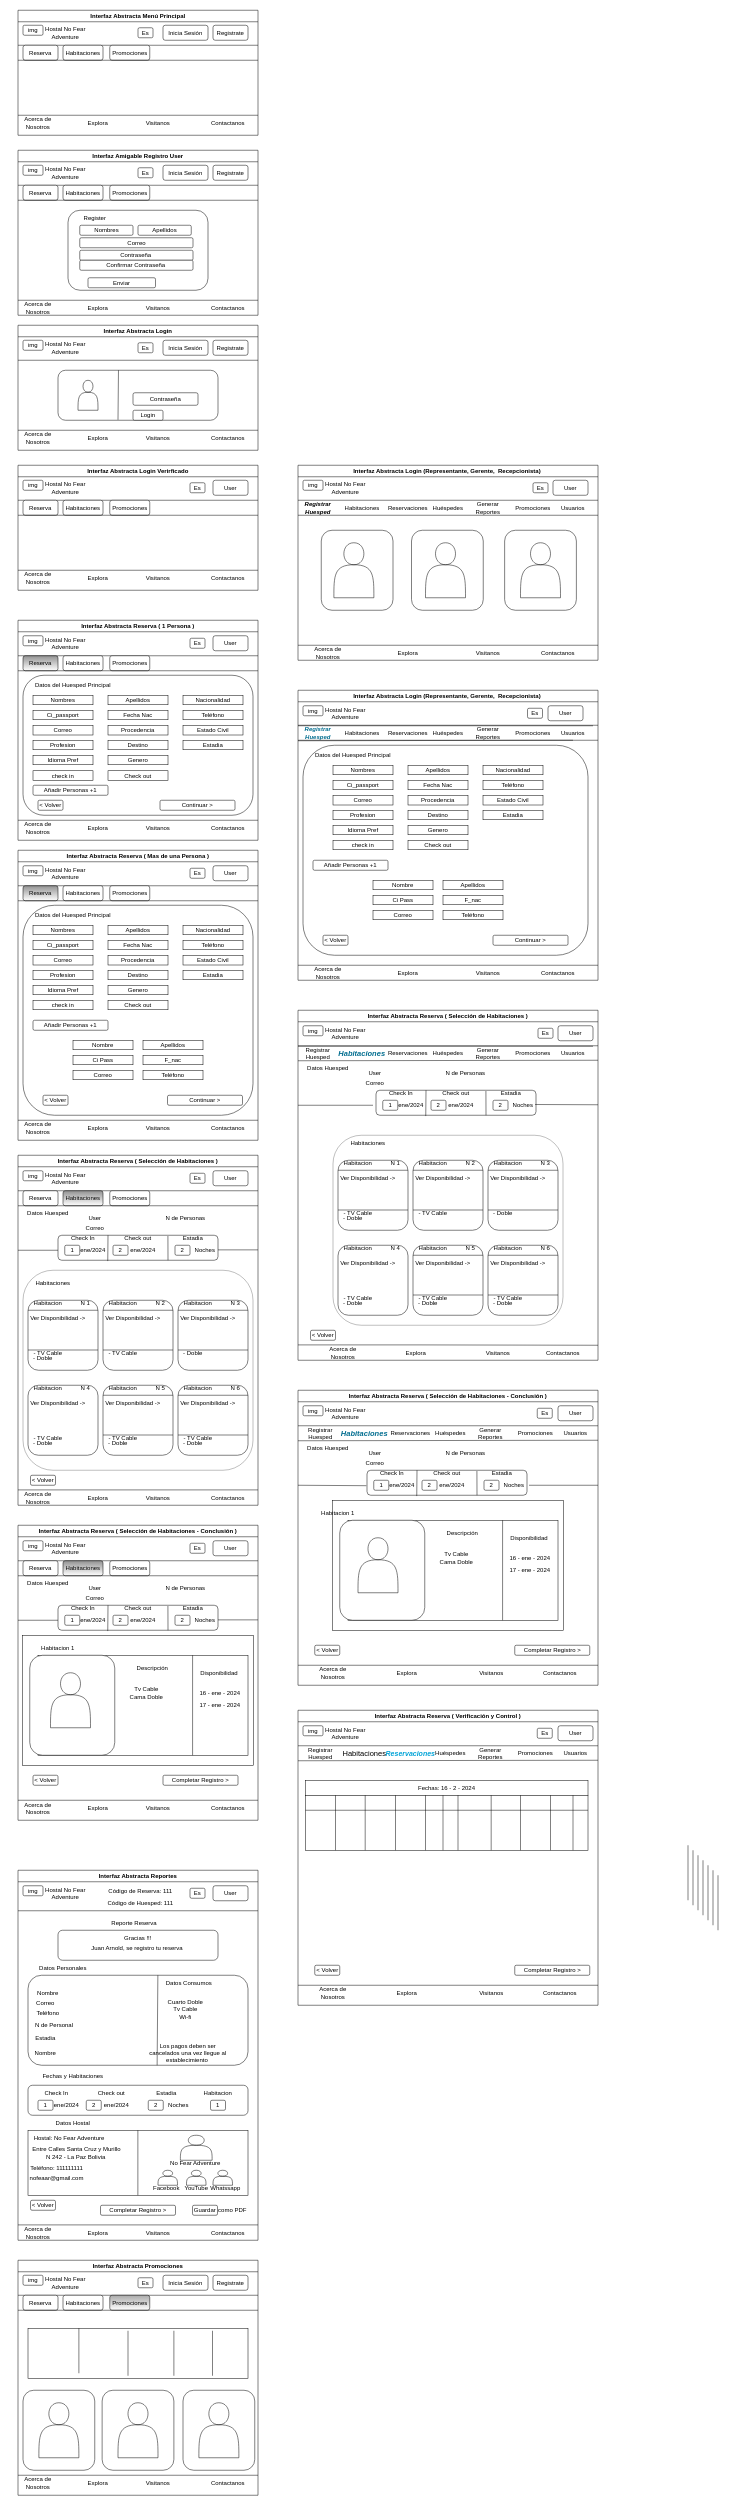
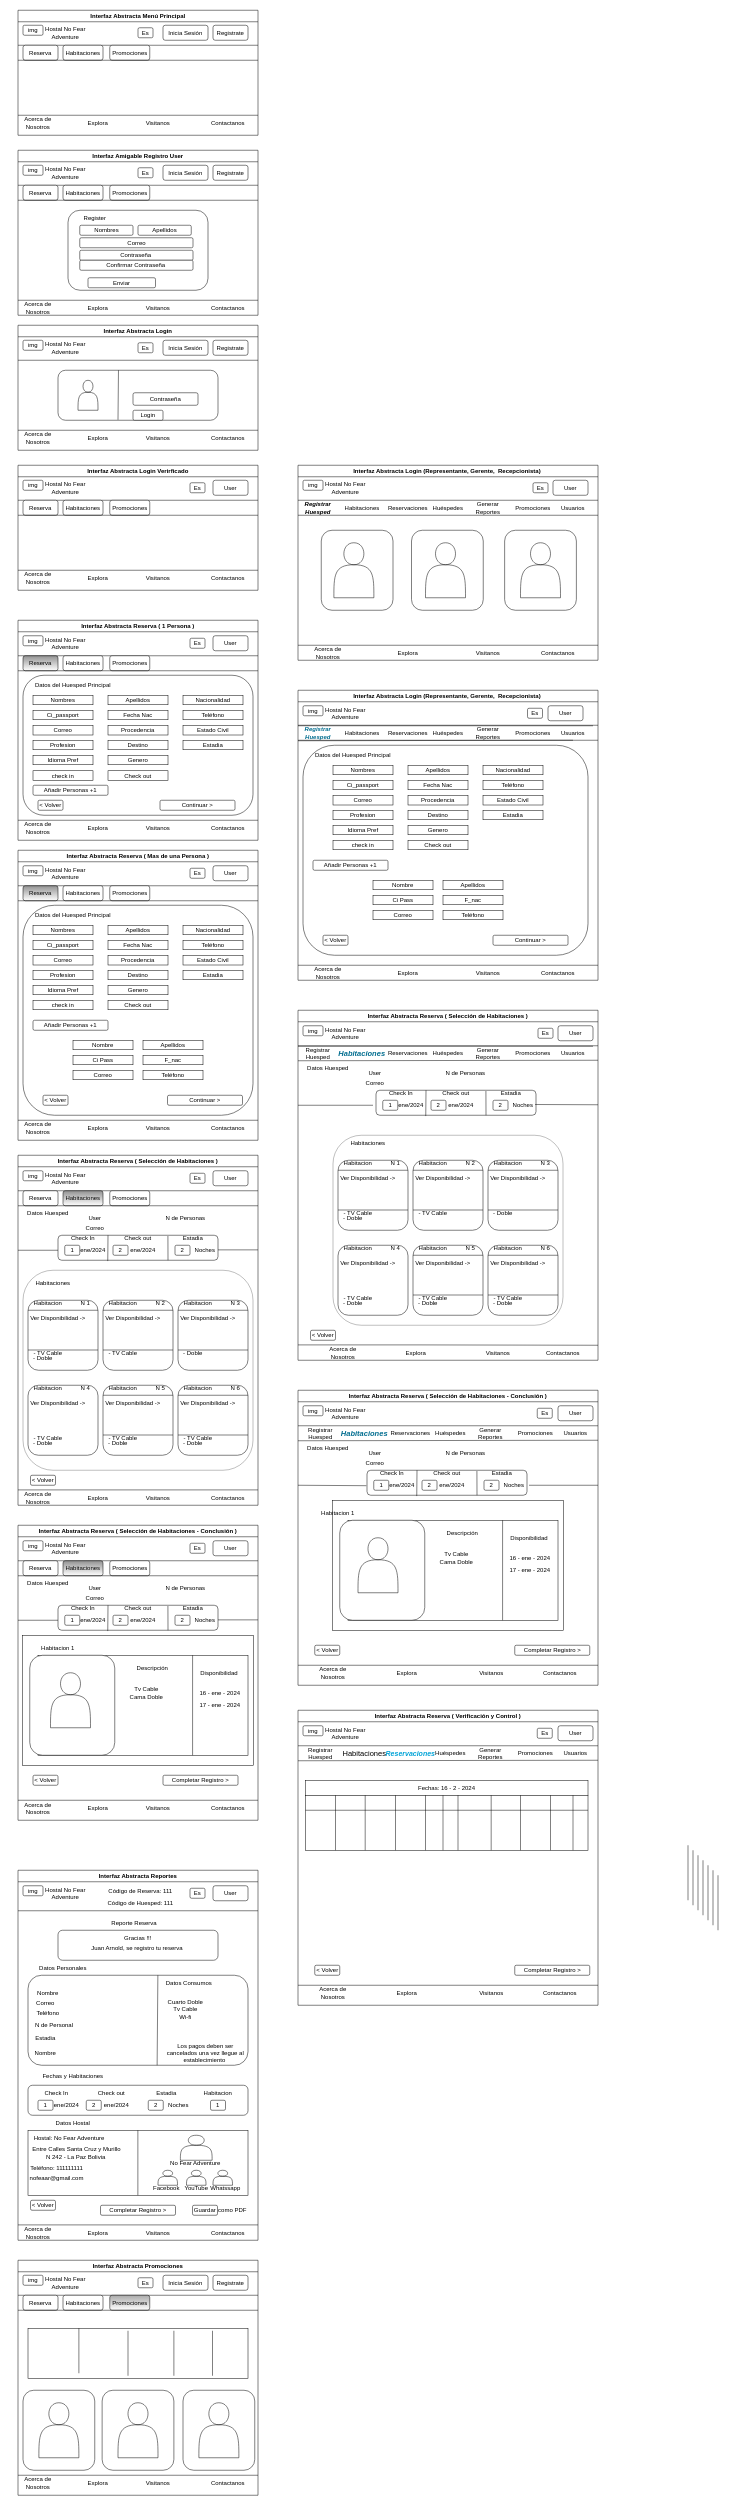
(188, 2053) -> (205, 2053)
